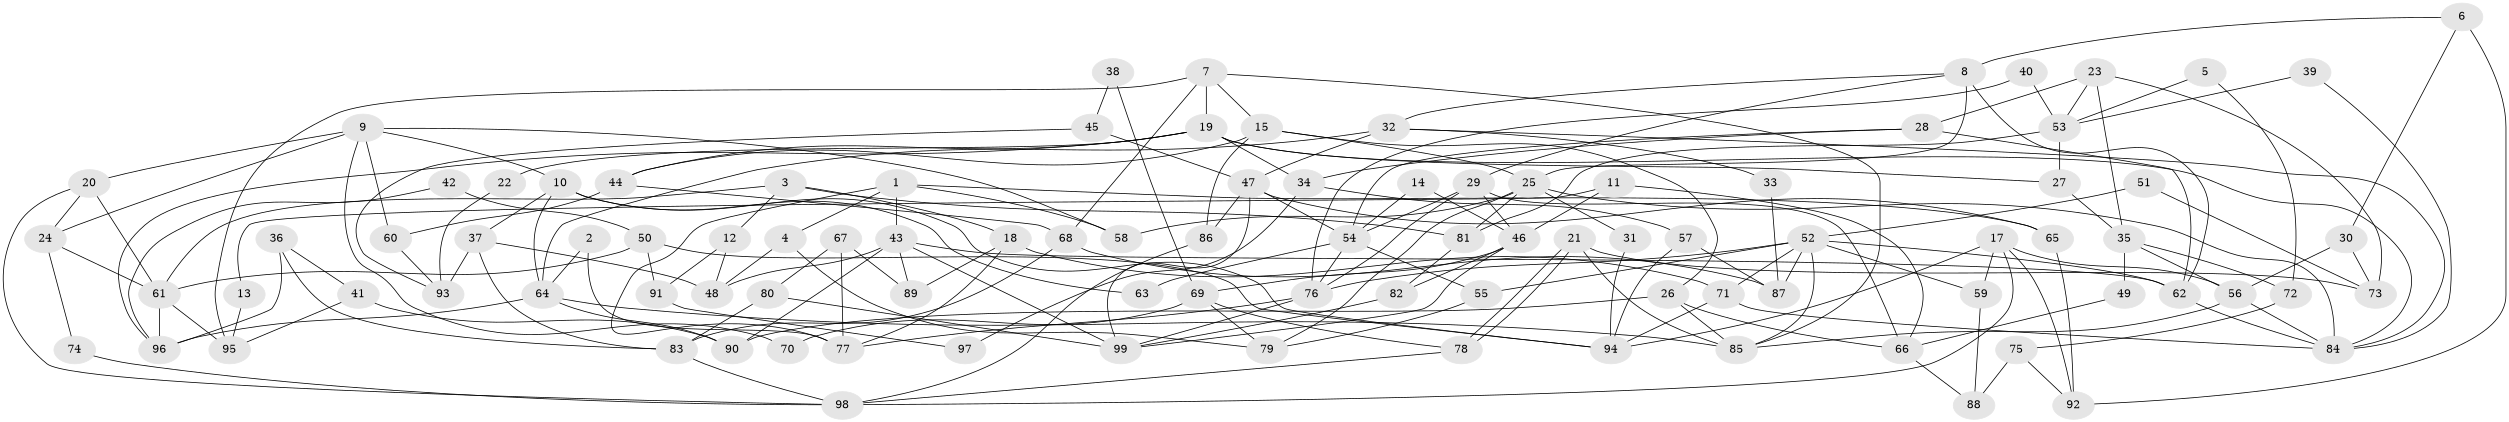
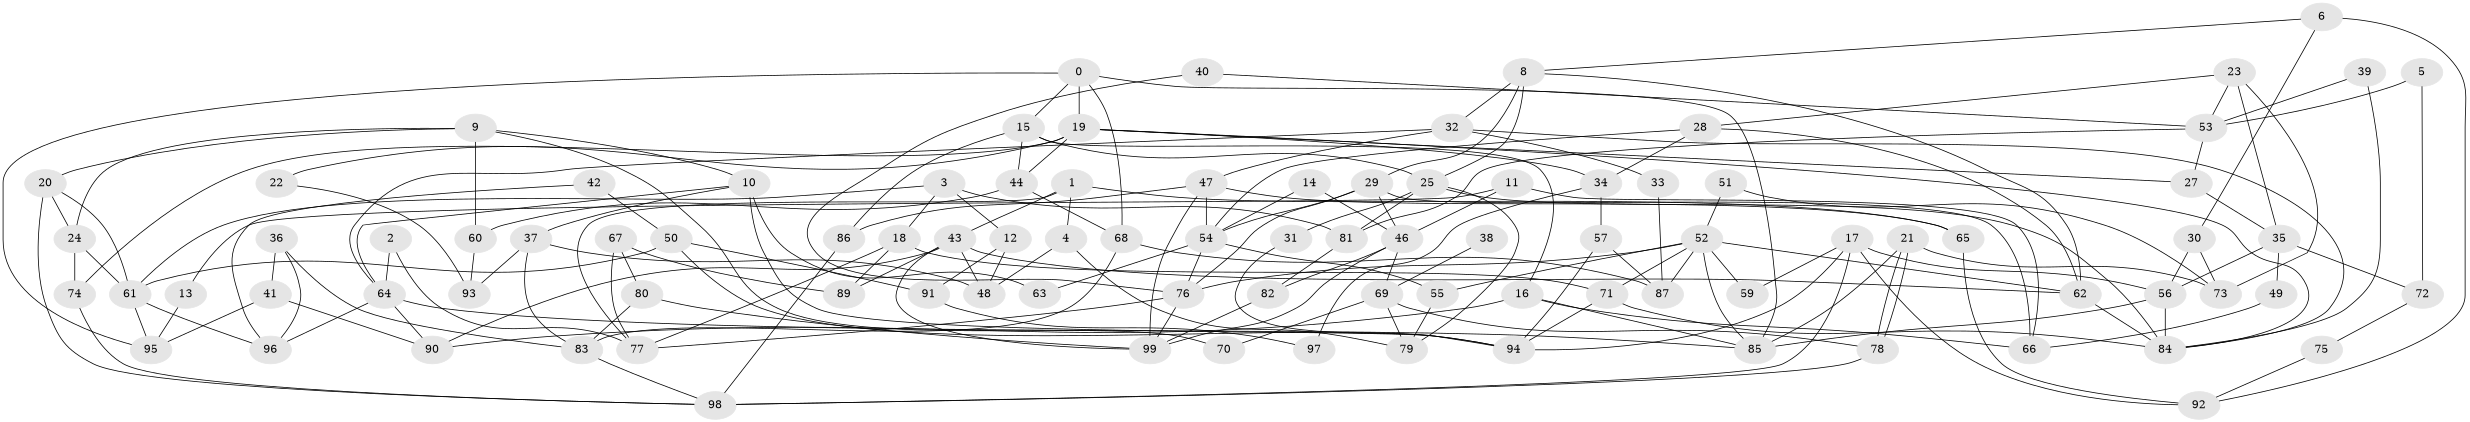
(1206, 72) -> (1079, 72)
(1092, 128) -> none
(567, 157) -> (684, 151)
(1122, 239) -> none
(1668, 294) -> (1522, 294)
(1974, 405) -> none
